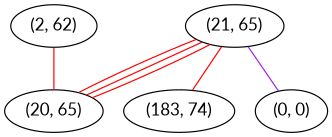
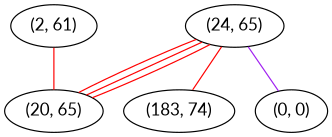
(54, 26) -> (54, 26)
(235, 26) -> (235, 26)
